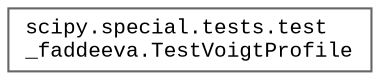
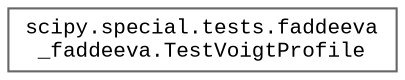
(190, 40) -> (203, 40)
